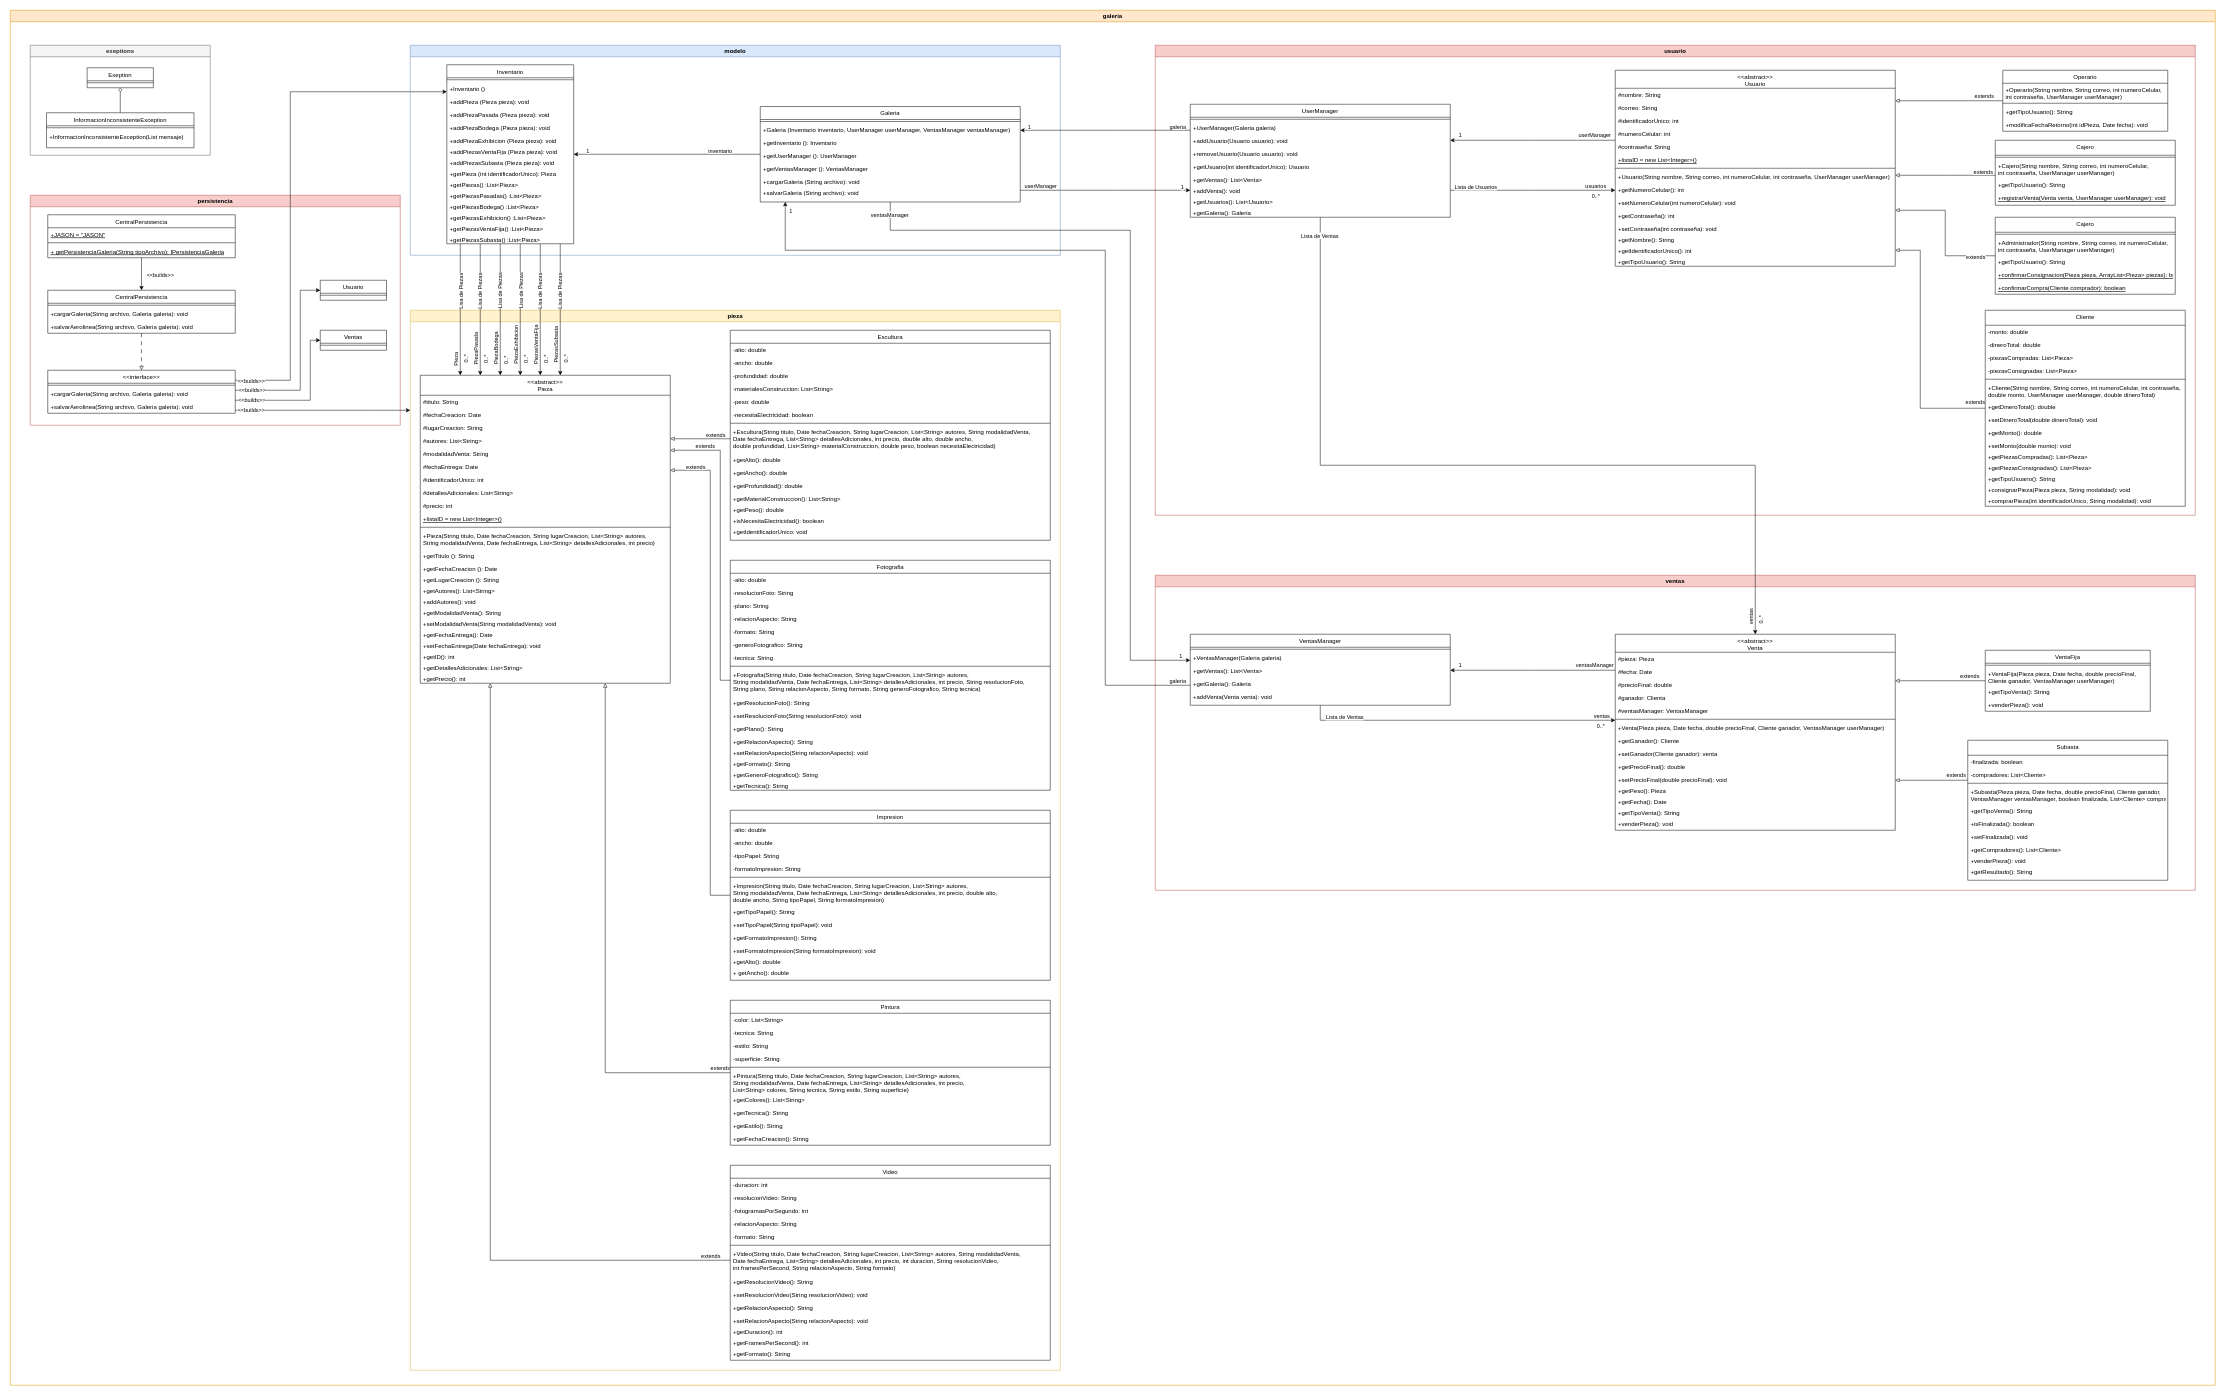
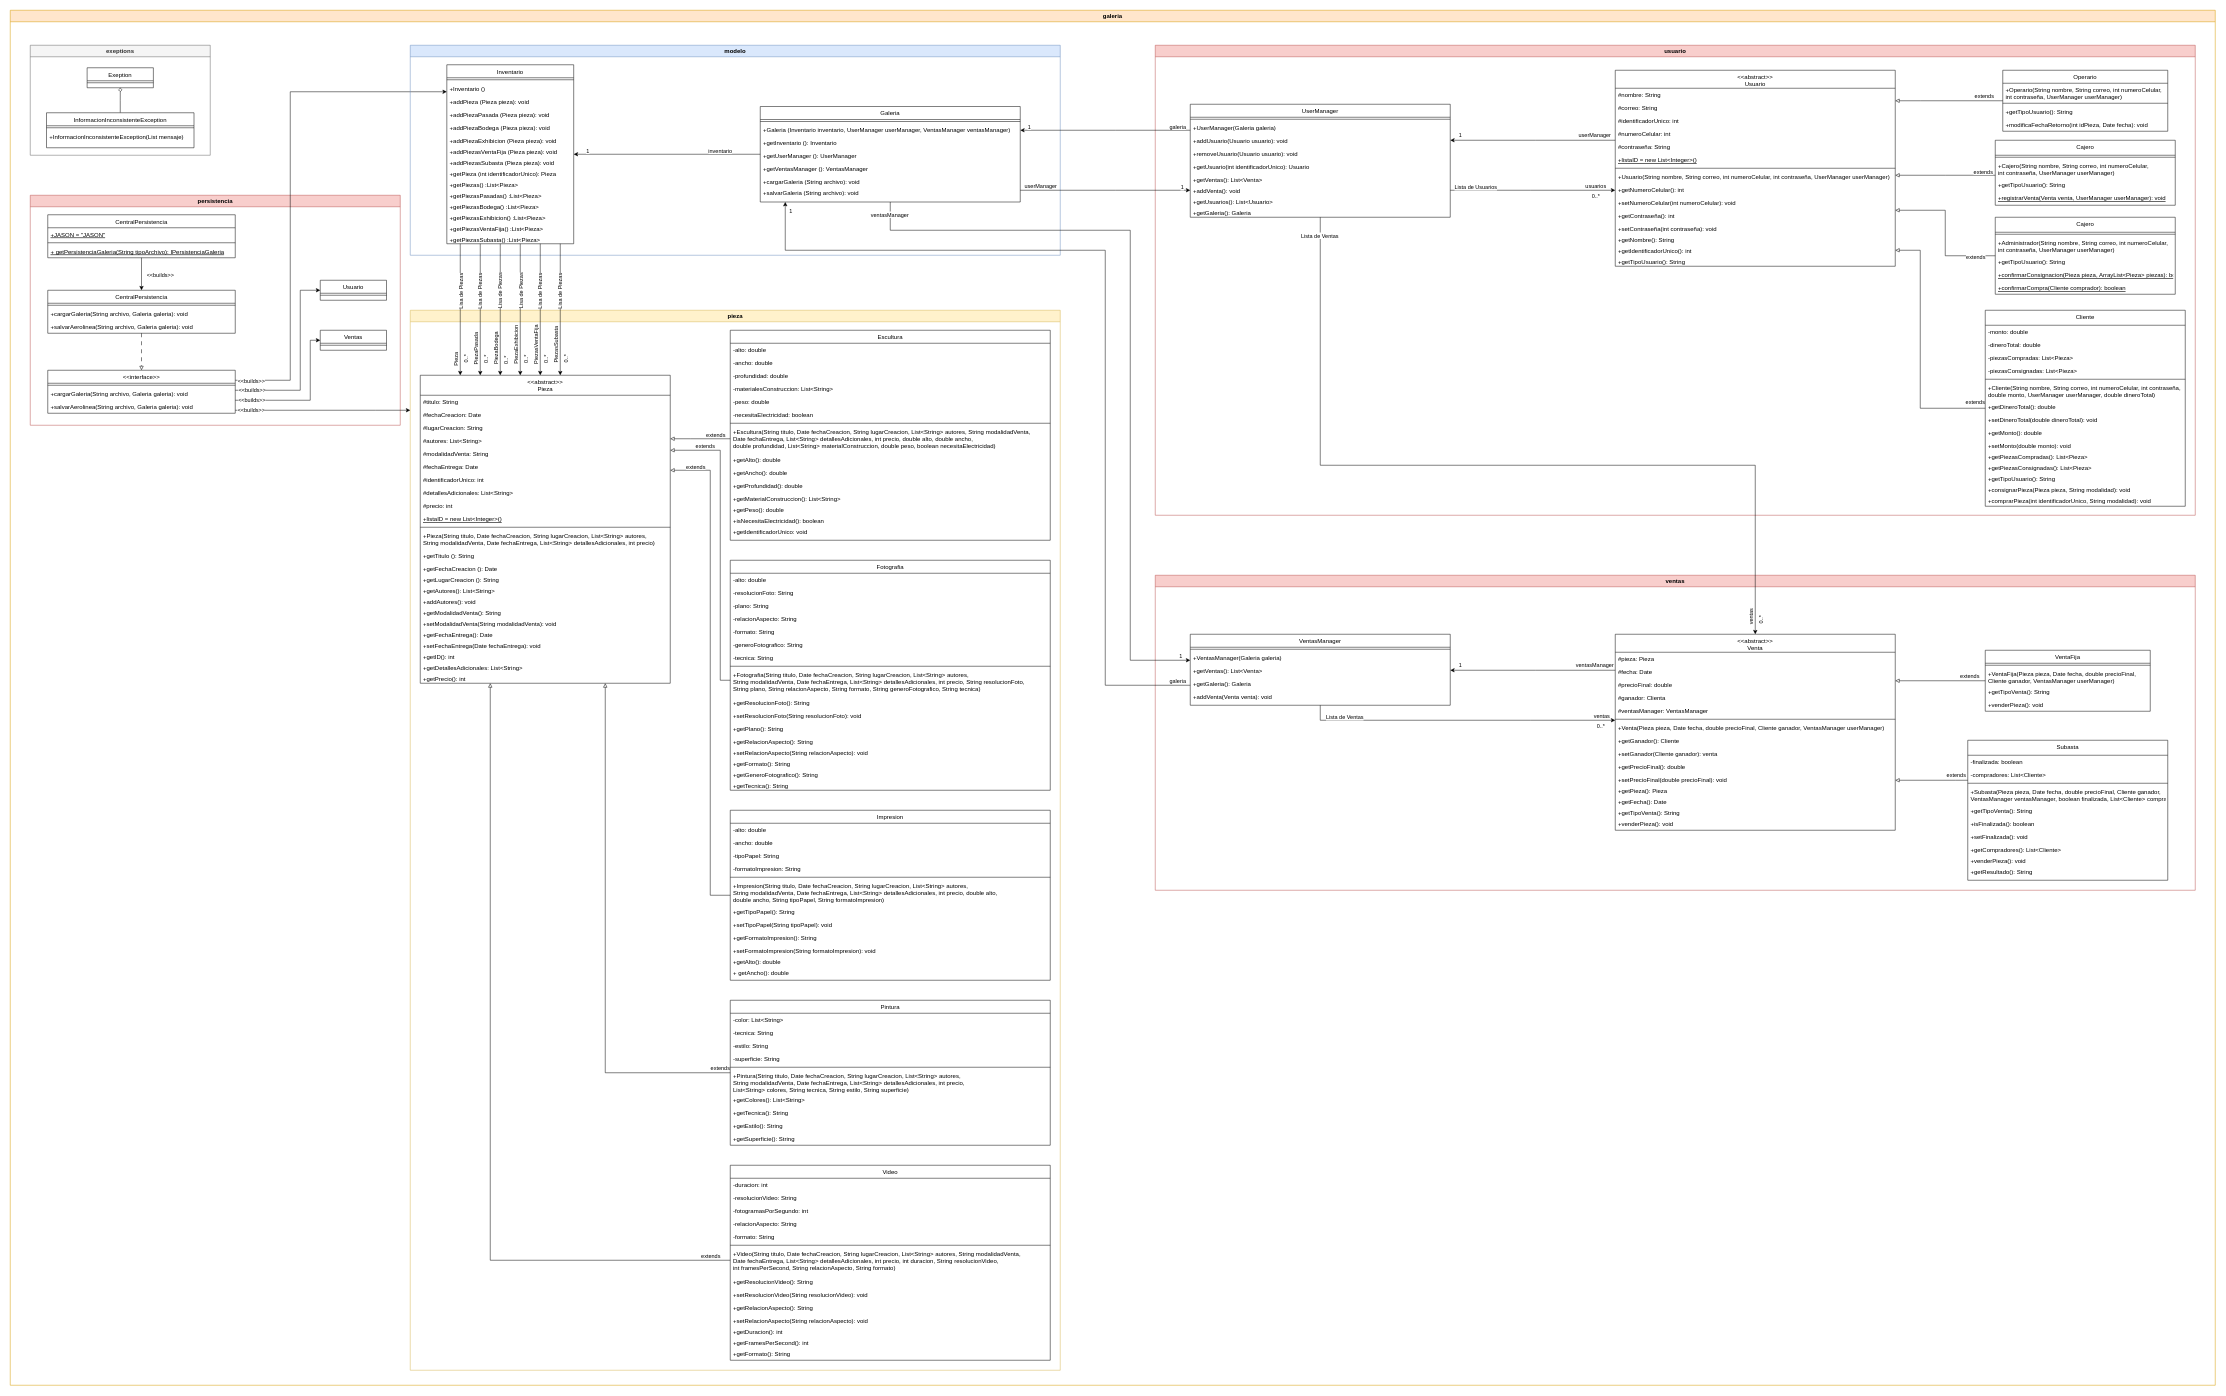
(1644, 791) -> (1645, 791)
(775, 1139) -> (769, 1139)
